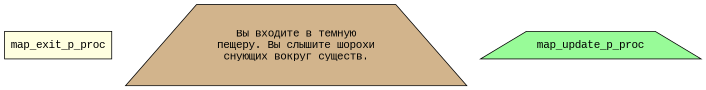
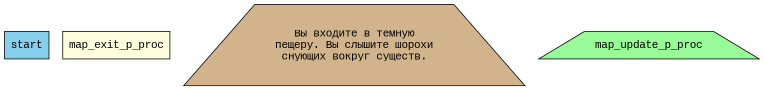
none -> (27, 45)
